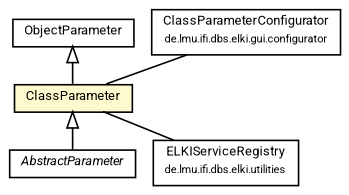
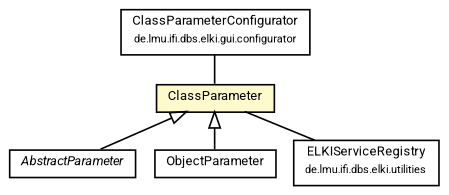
(73, 73) -> (215, 139)
